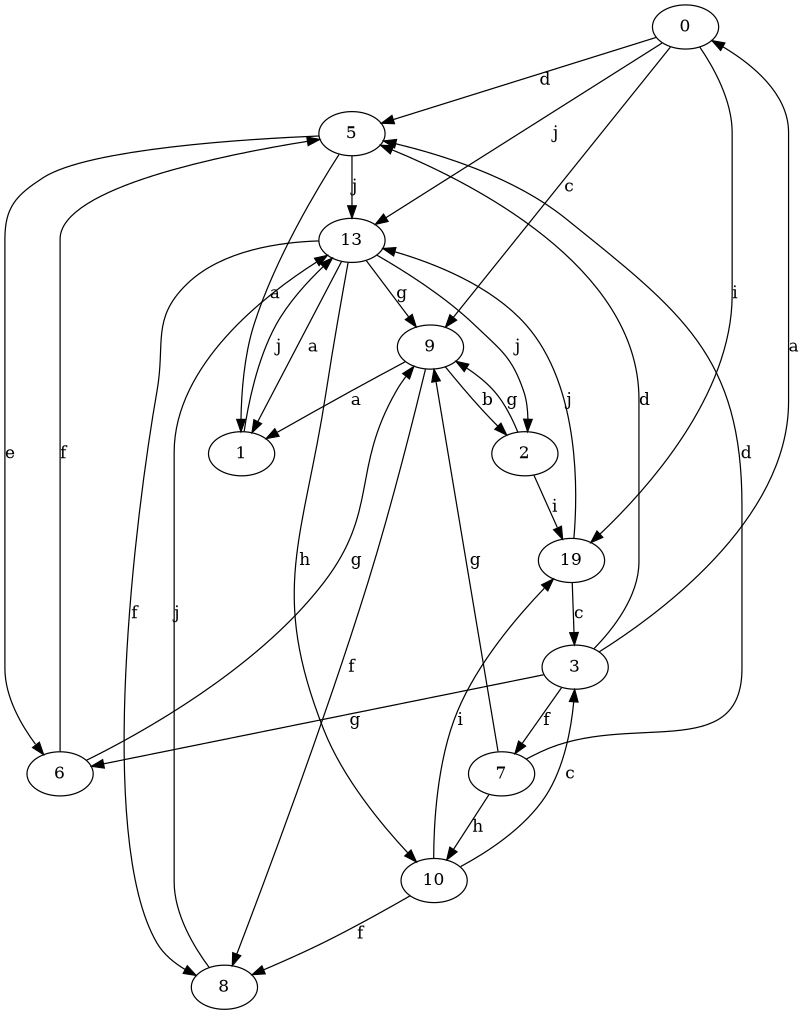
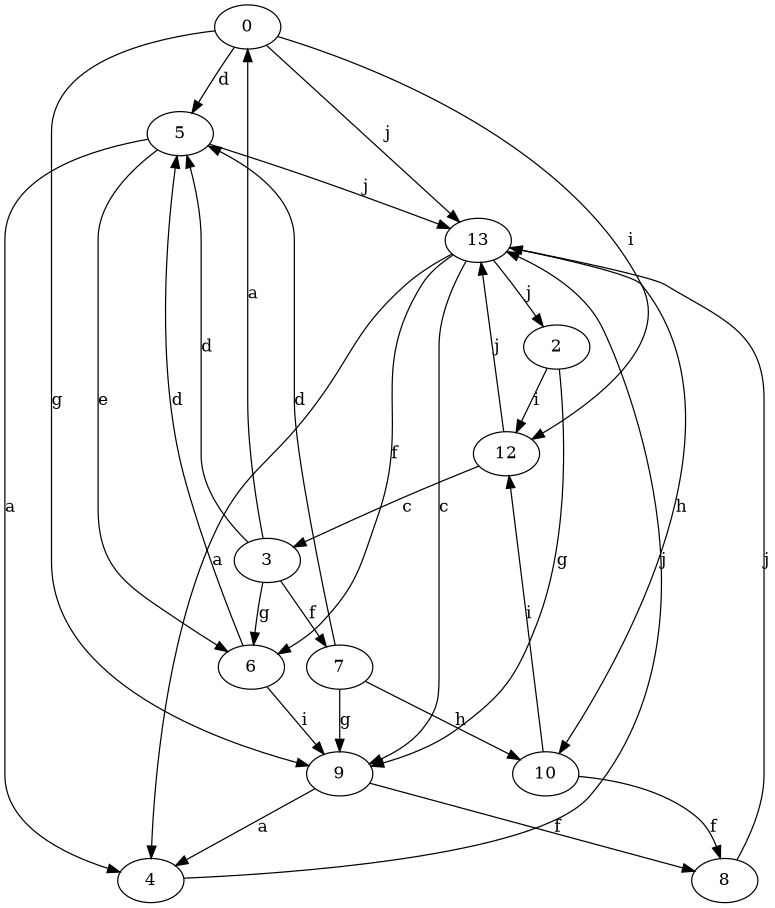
(569, 187) -> (58, 400)
(402, 294) -> (444, 507)
(471, 397) -> none
(64, 454) -> (178, 400)
(242, 454) -> (151, 881)
(134, 560) -> (391, 458)
(357, 560) -> (305, 721)
(571, 560) -> (506, 454)
(542, 801) -> none
